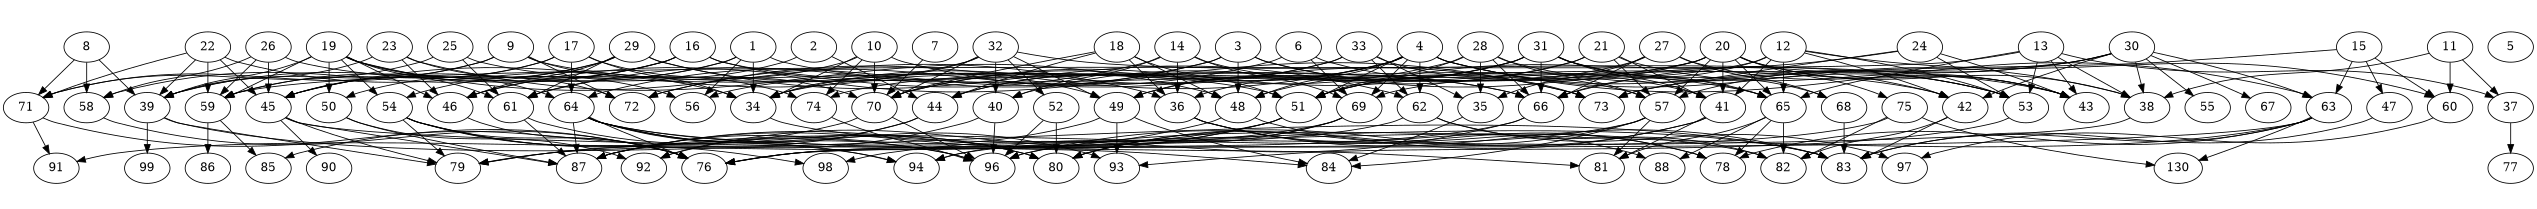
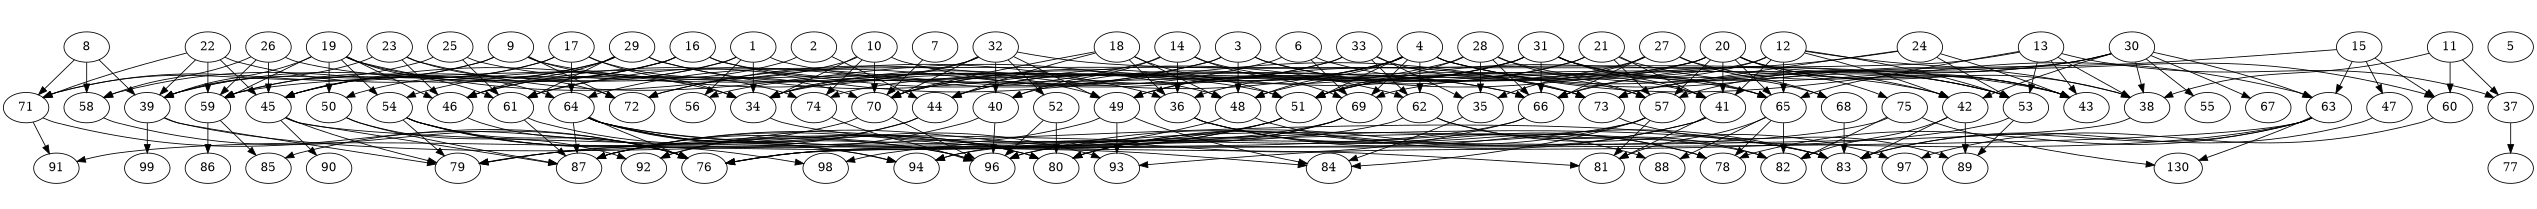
(507, 77) -> none
none -> (1965, 168)
